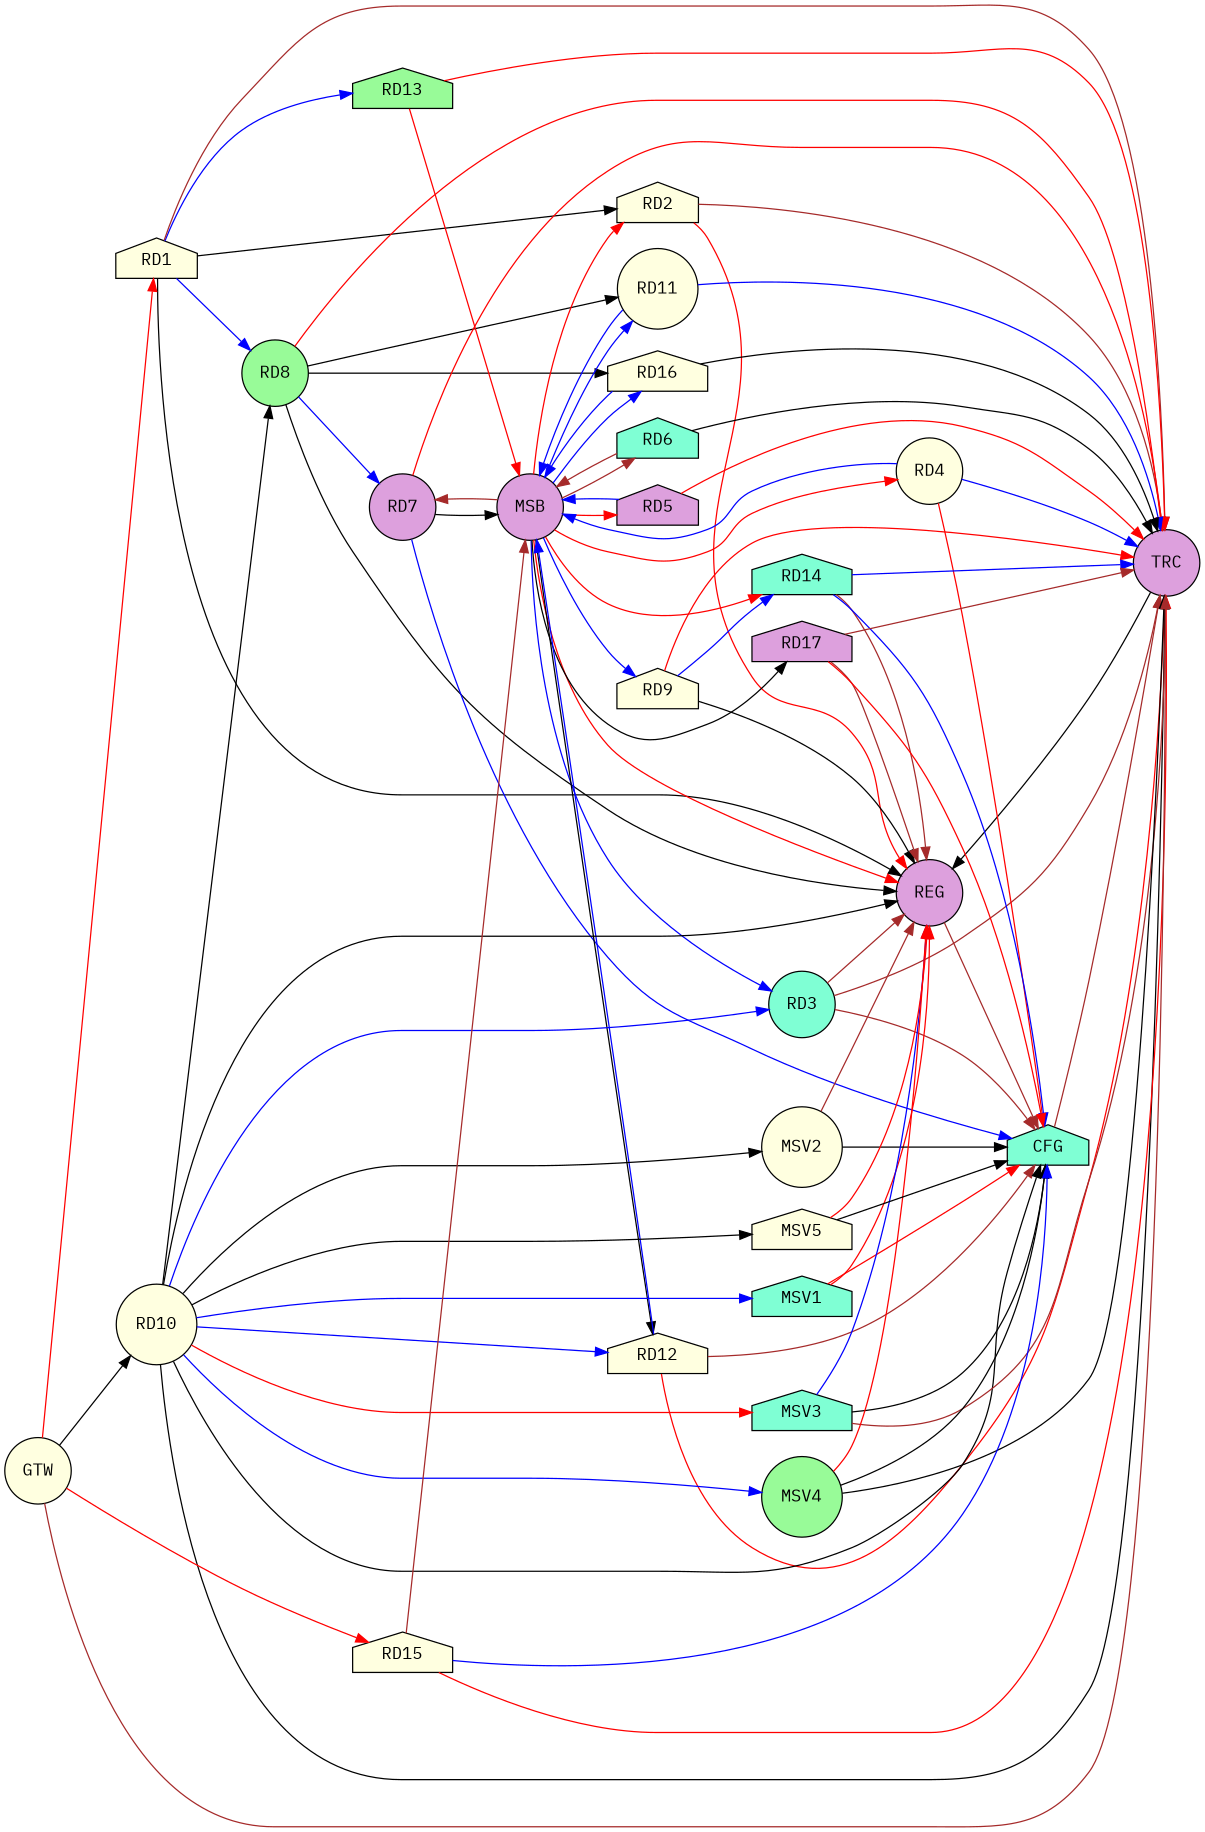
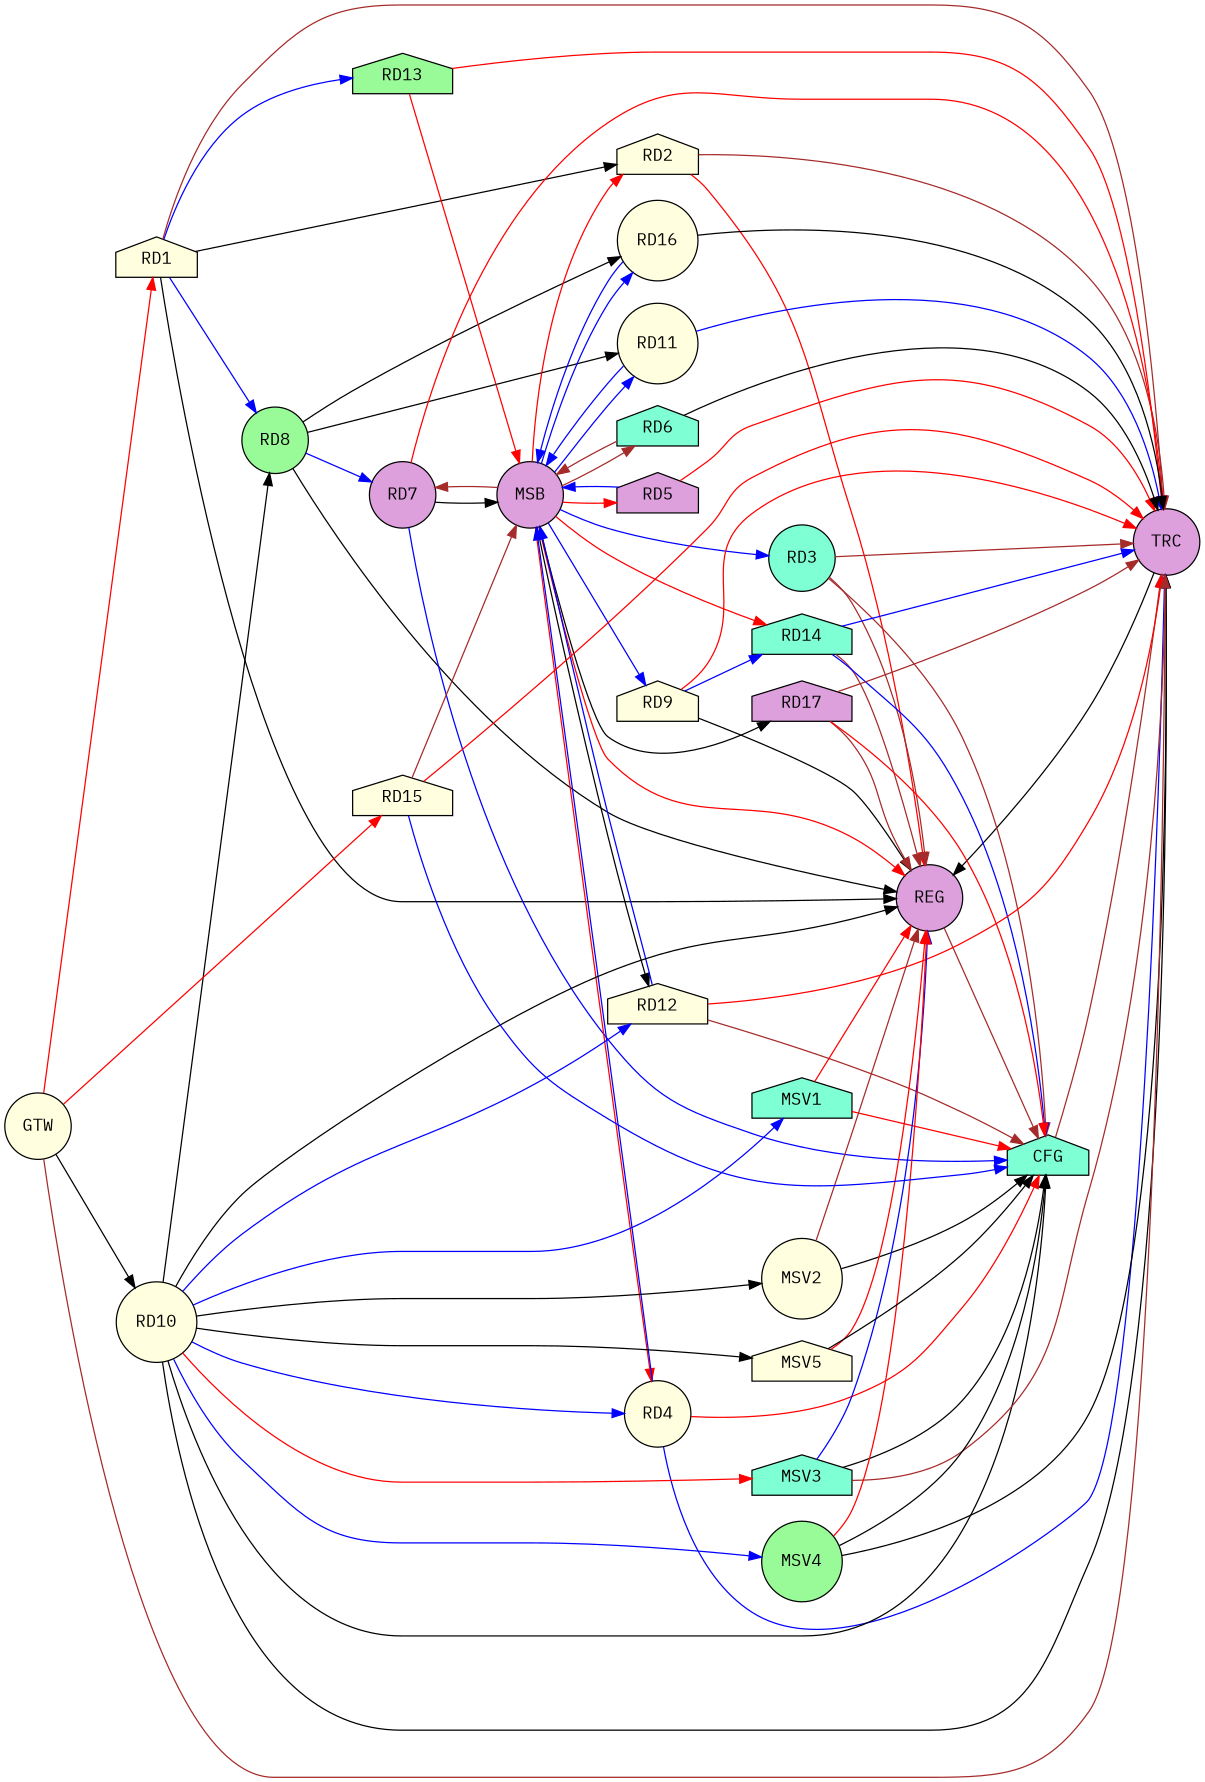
(830, 100) -> none
(658, 373) -> (658, 241)
(396, 1031) -> (399, 1396)
